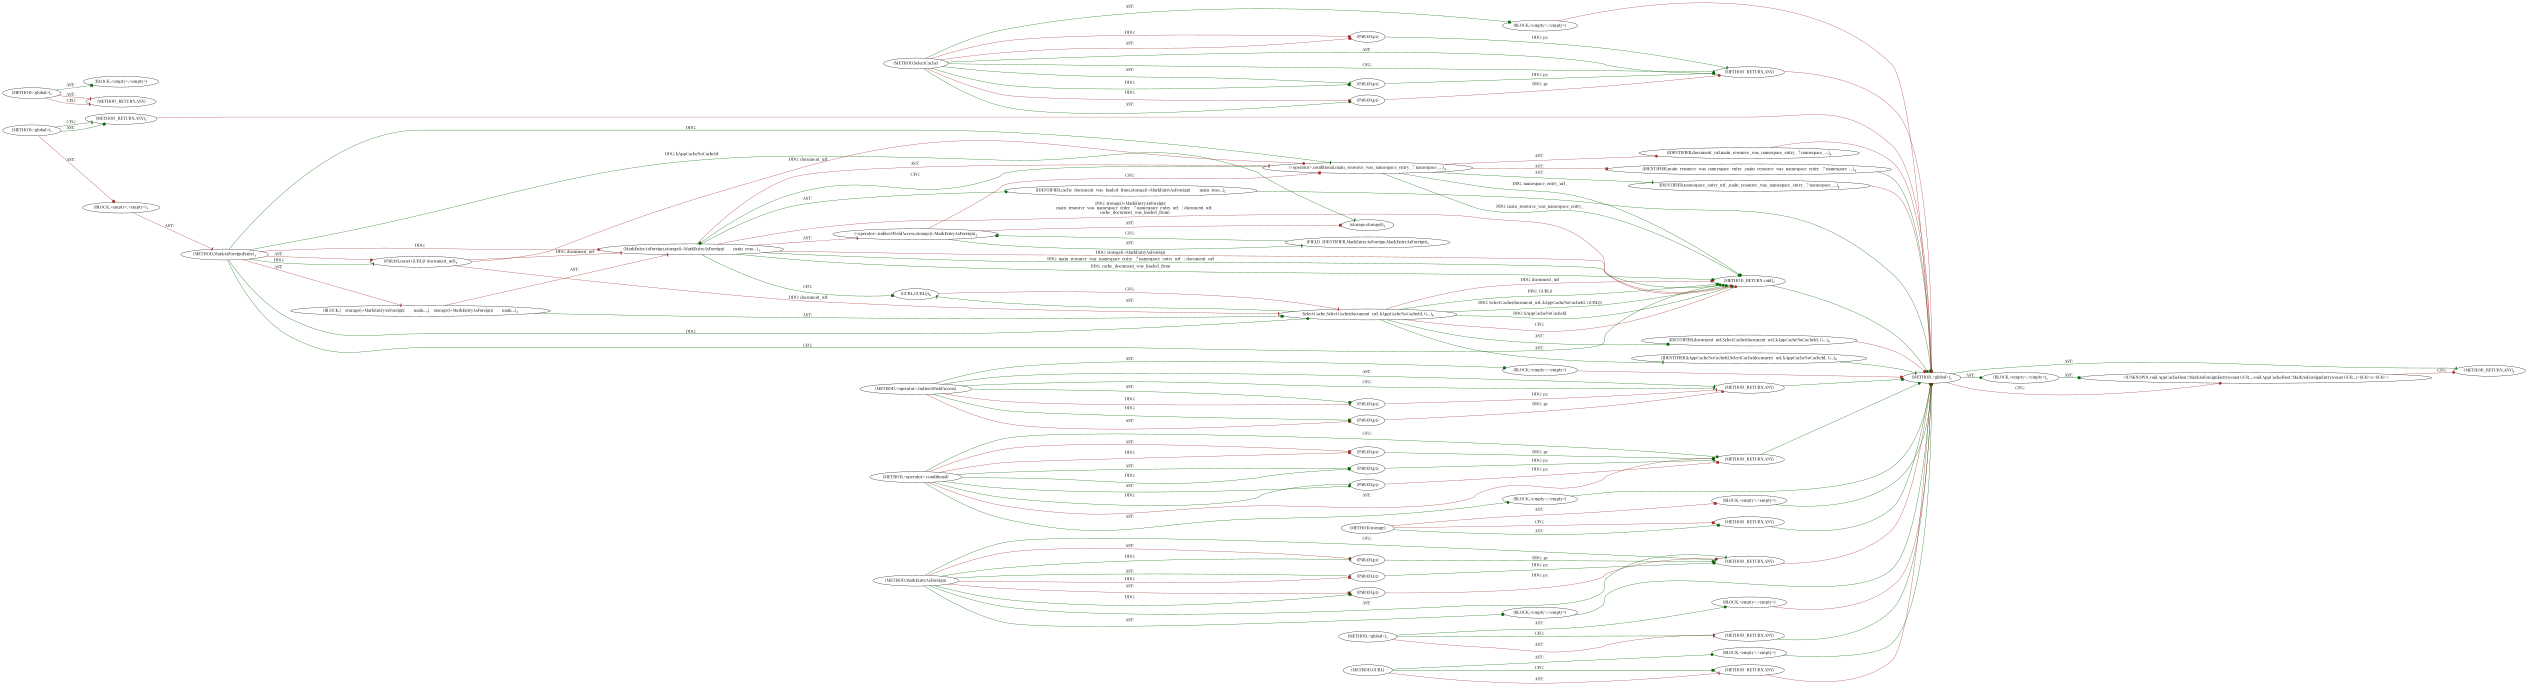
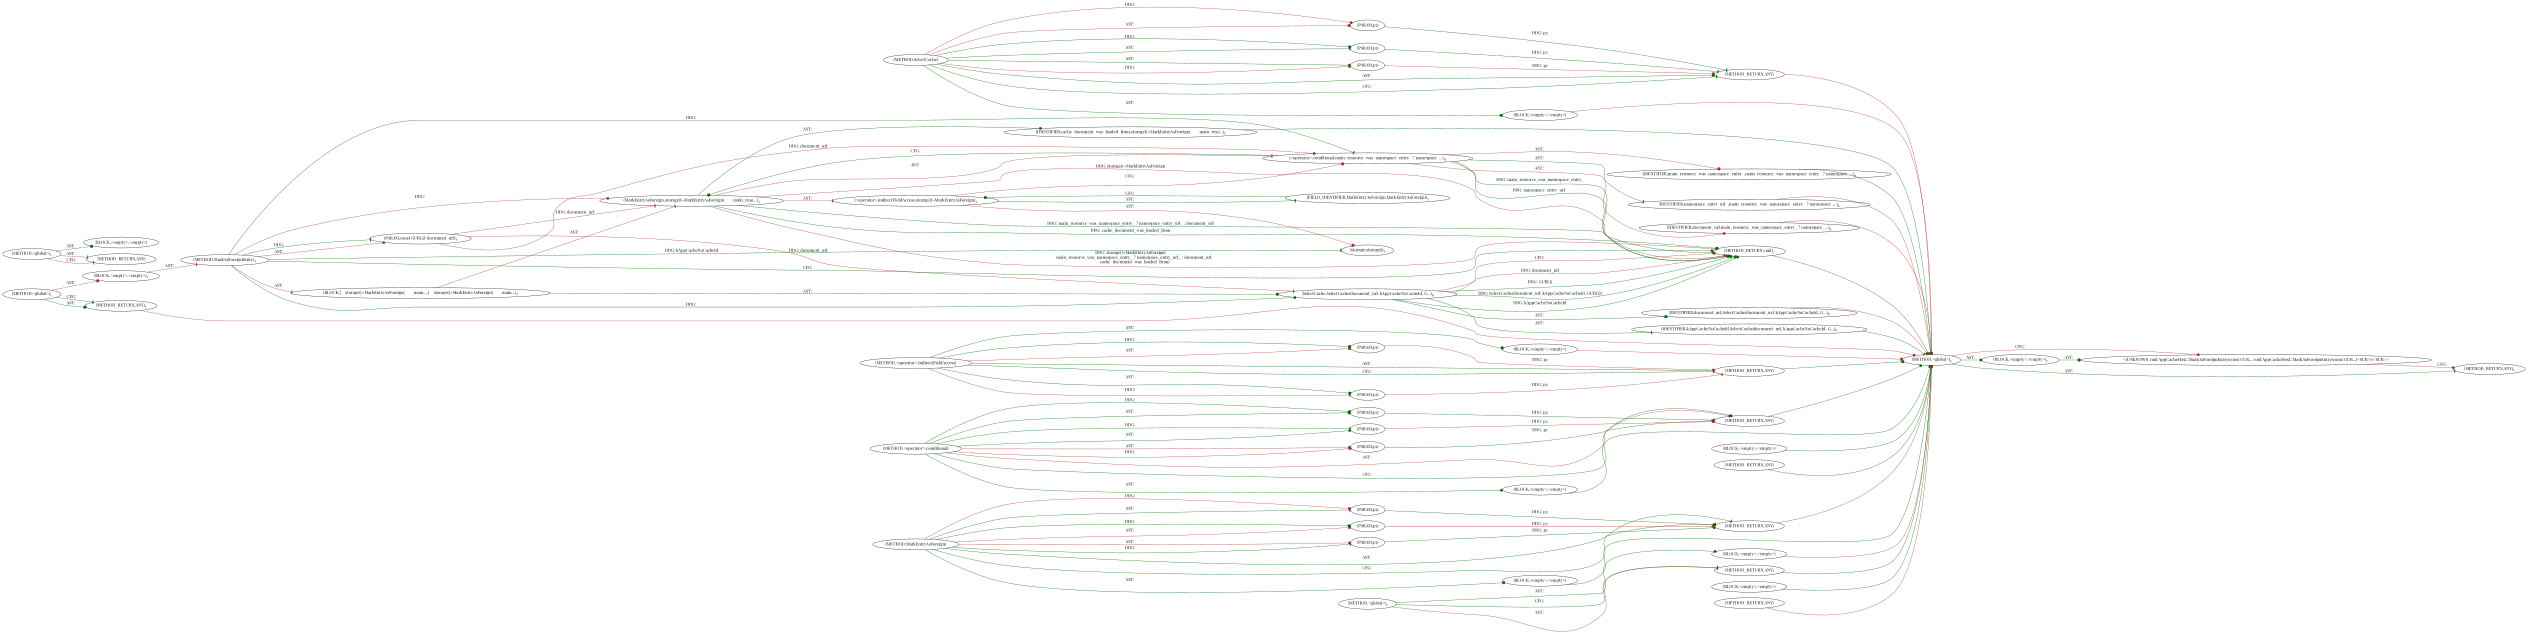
(916, 294) -> none
(1368, 528) -> none
(1368, 670) -> none
